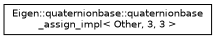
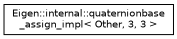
(108, 20) -> (89, 20)
